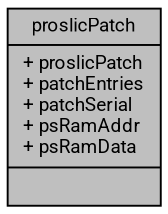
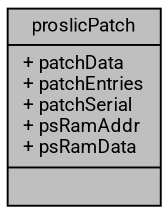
(83, 63) -> (74, 63)
